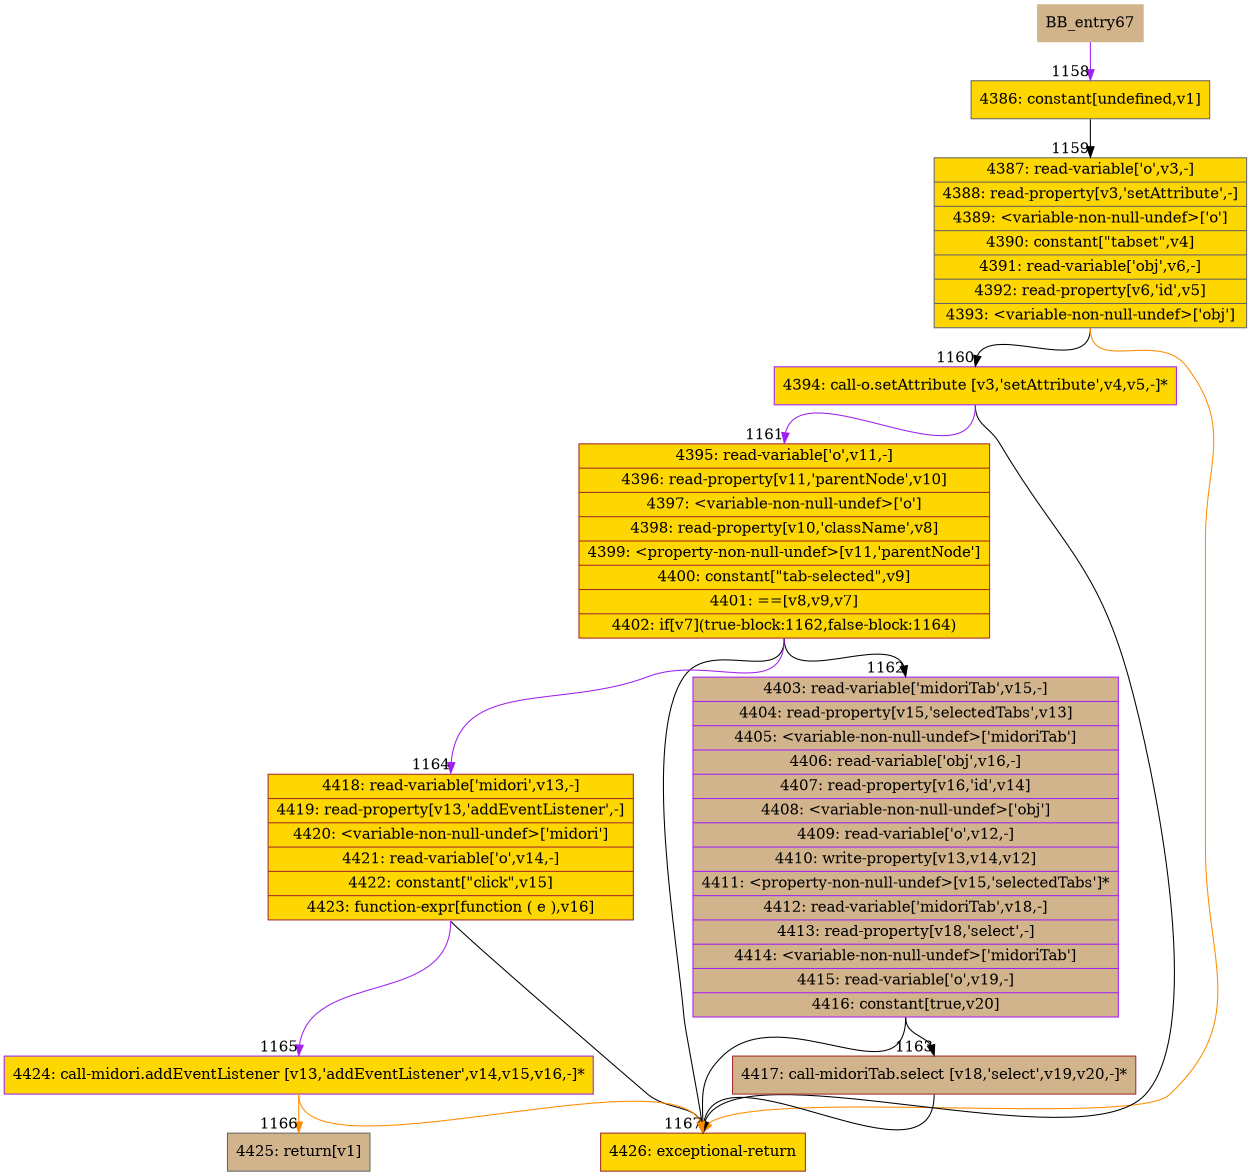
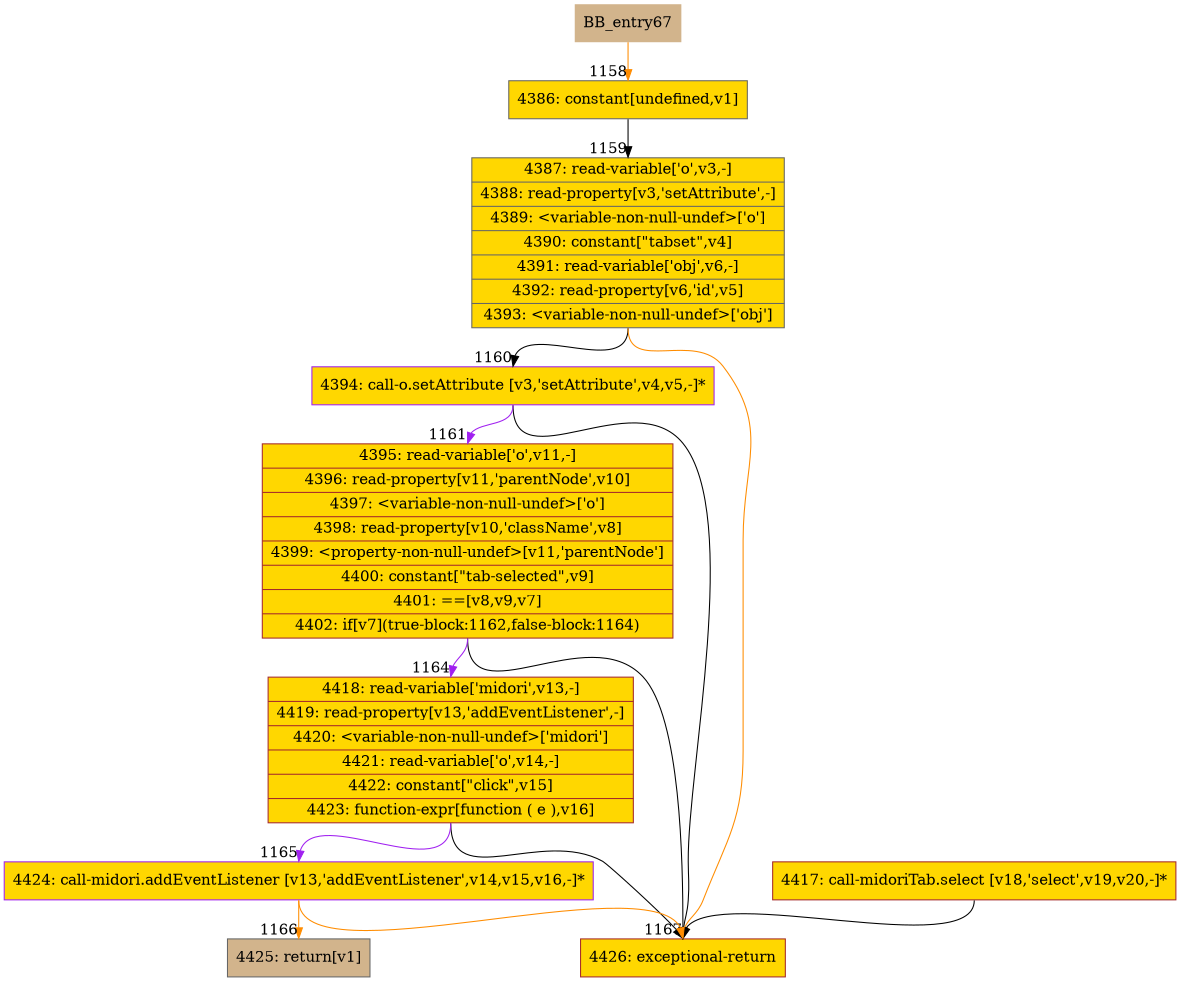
(1090, 56) -> (628, 56)
(906, 847) -> none
(934, 1075) -> (974, 881)
